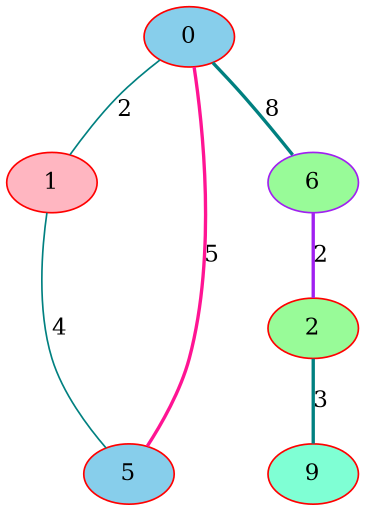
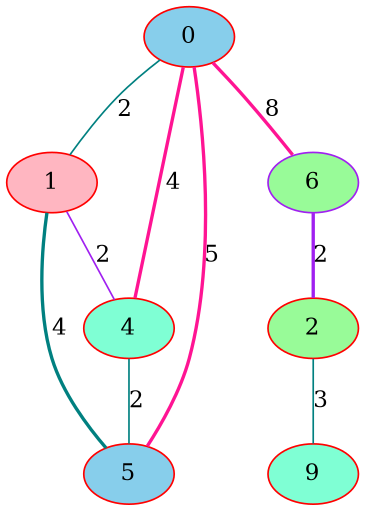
(254, 108) -> (254, 108)
none -> (129, 328)
(47, 338) -> (47, 338)
(313, 401) -> (313, 401)
